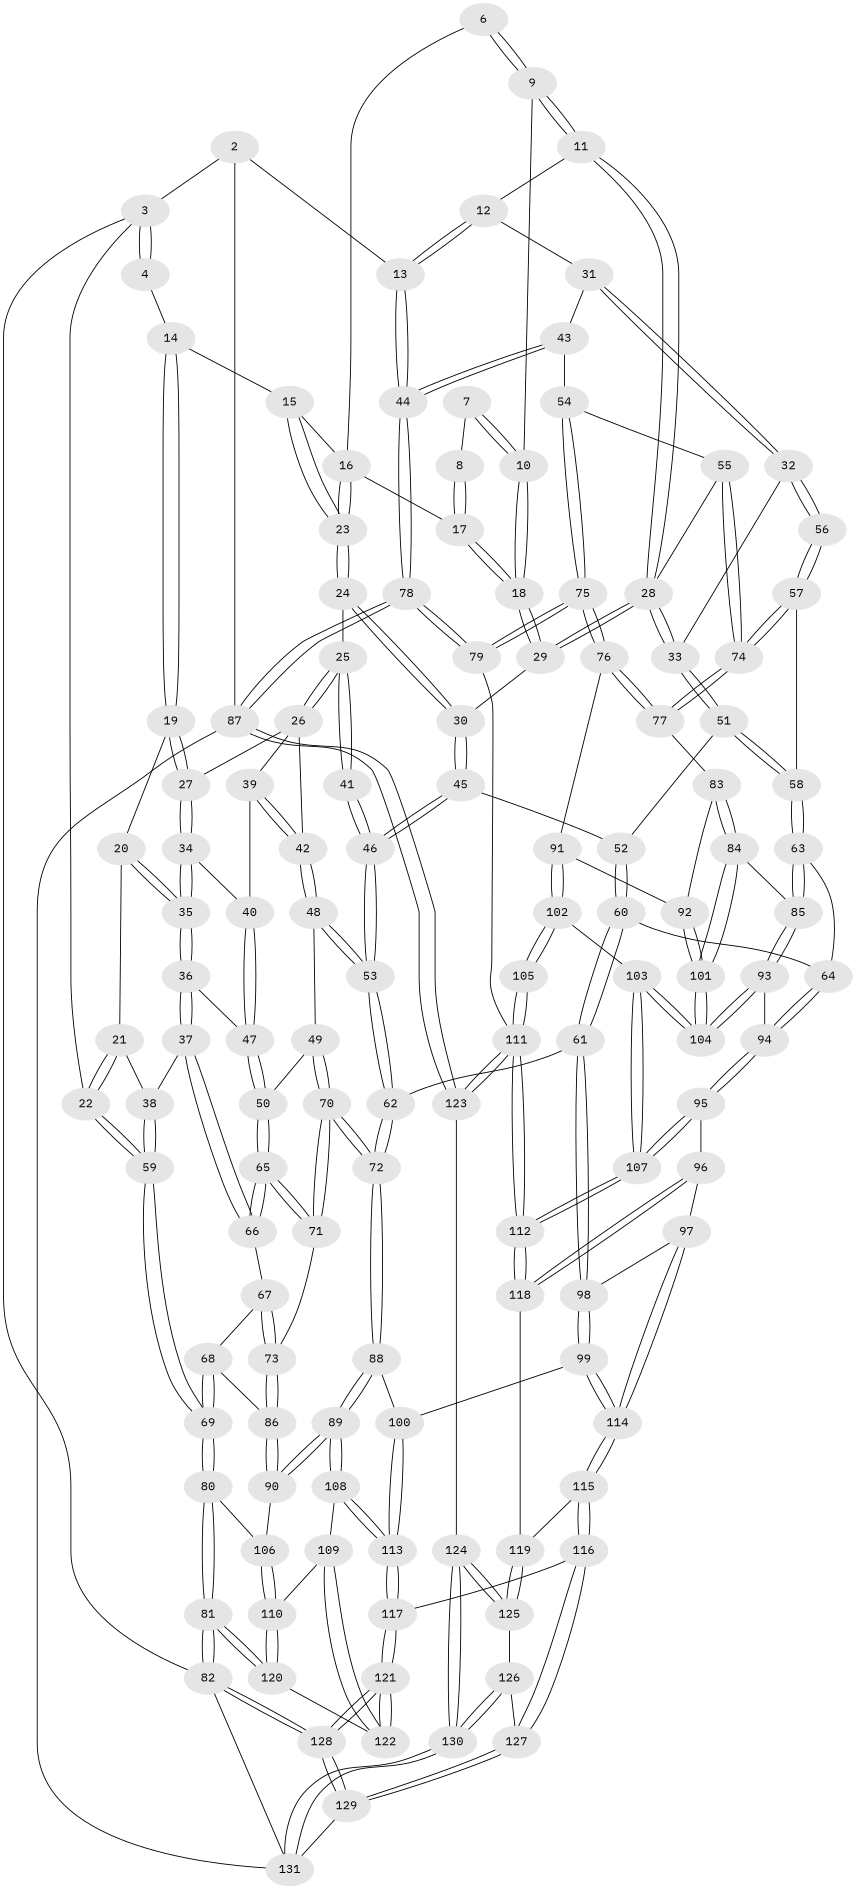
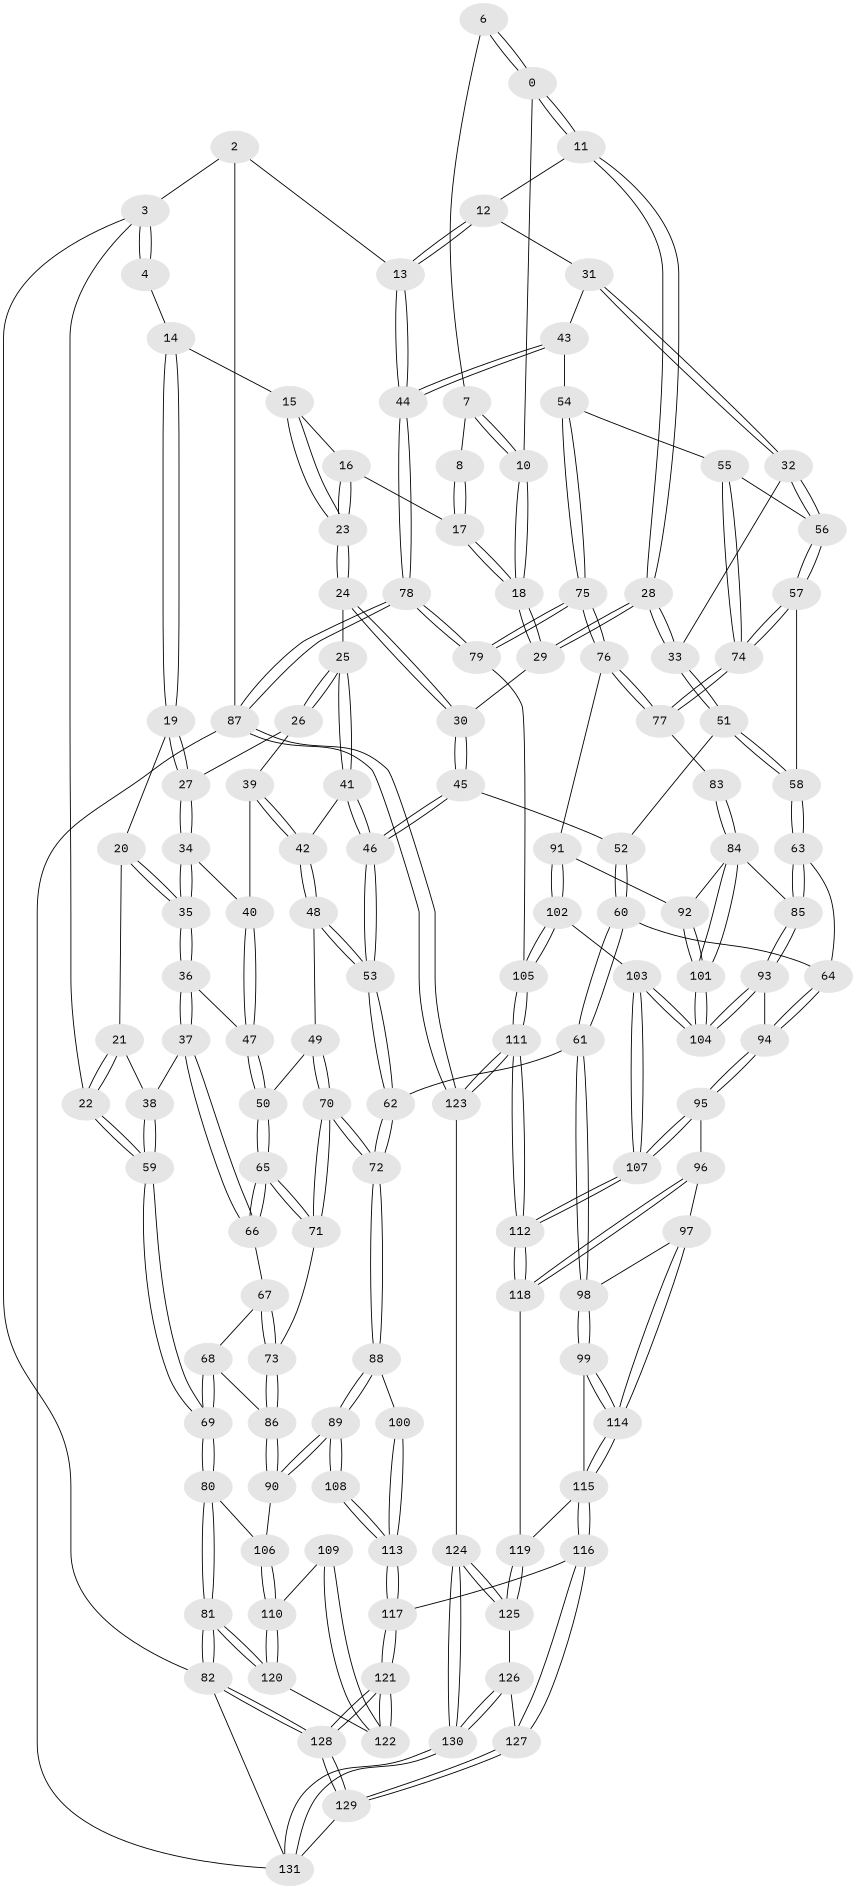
(533, 83) -> (533, 83)
(351, 212) -> (451, 210)
(687, 530) -> (777, 500)
(301, 785) -> (325, 817)
(699, 849) -> (710, 881)
(492, 850) -> (525, 802)
(492, 1391) -> (584, 1423)
(332, 1519) -> none
